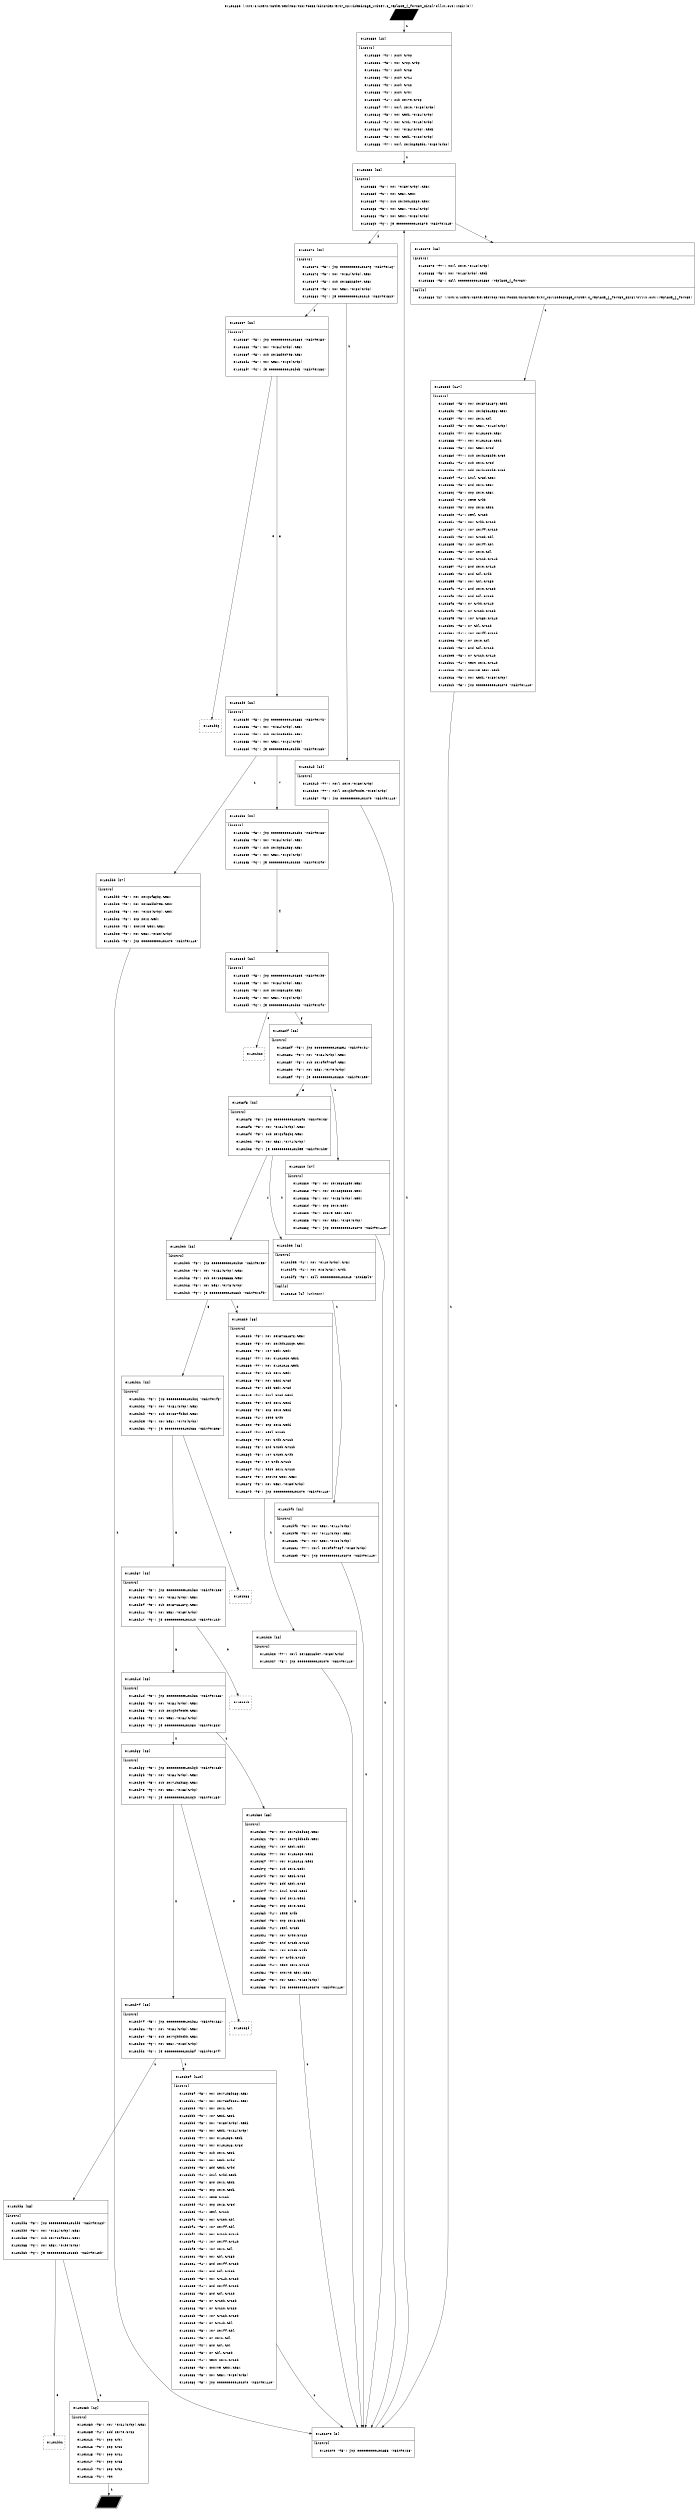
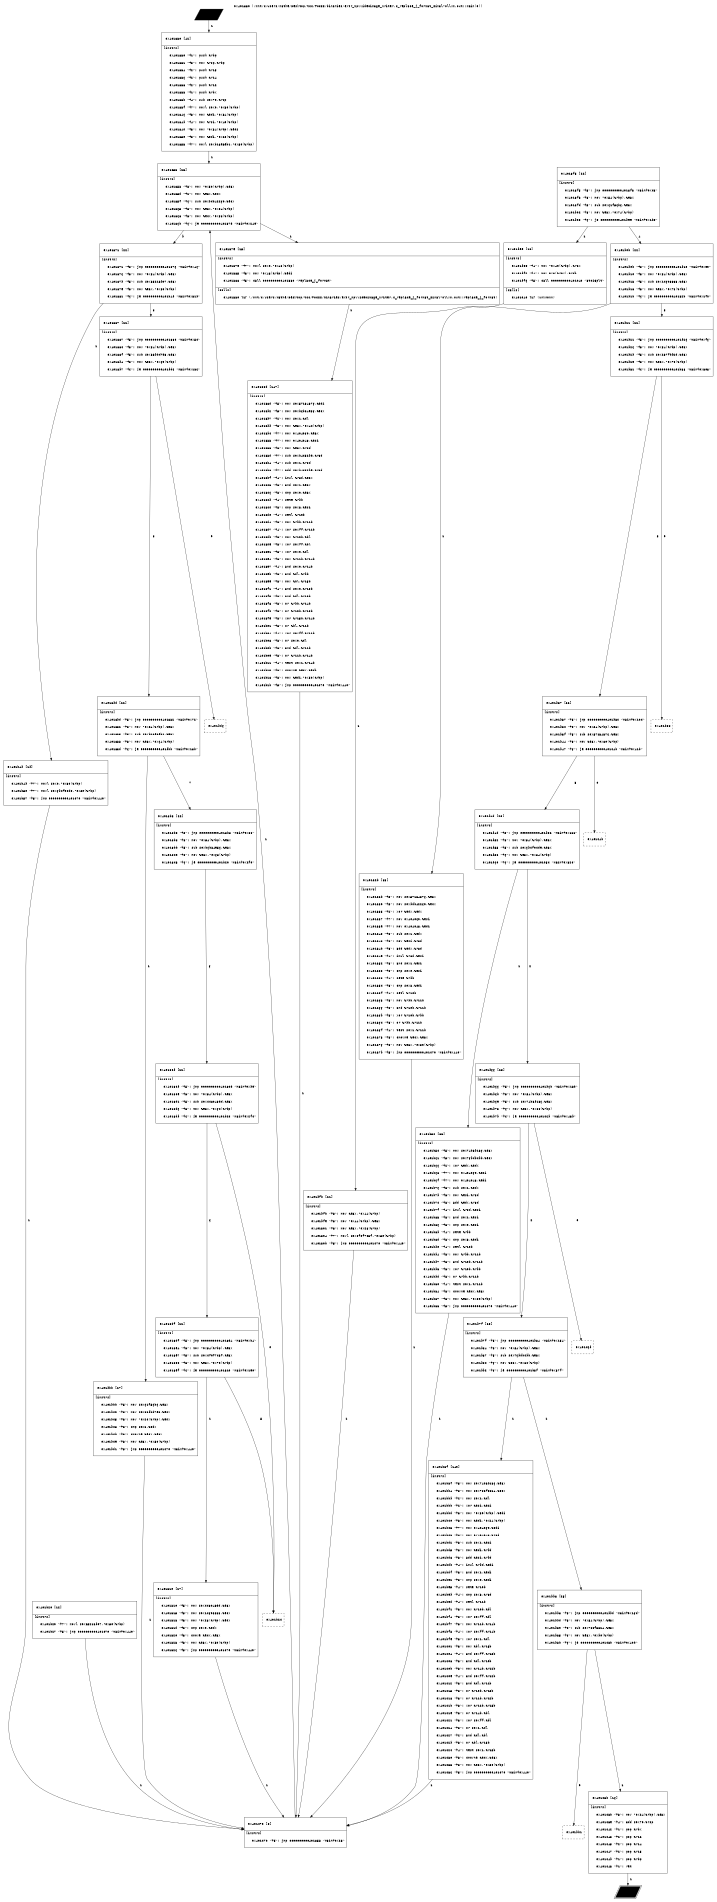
(301, 1089) -> (266, 1490)
(269, 1566) -> (411, 1452)
